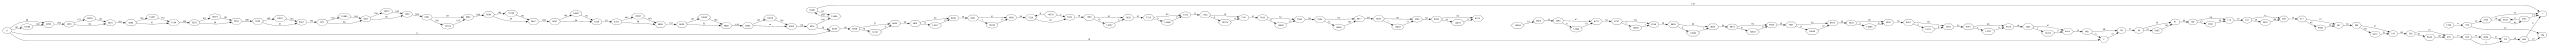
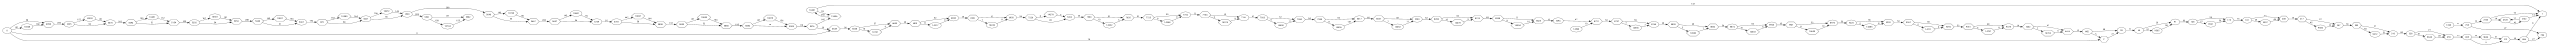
(1040, 15) -> (1040, 17)
(478, 16) -> (447, 9)
none -> (1498, 19)
(1566, 25) -> none
